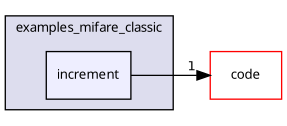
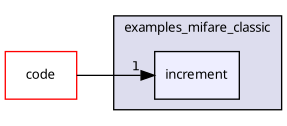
(164, 75) -> (106, 75)
